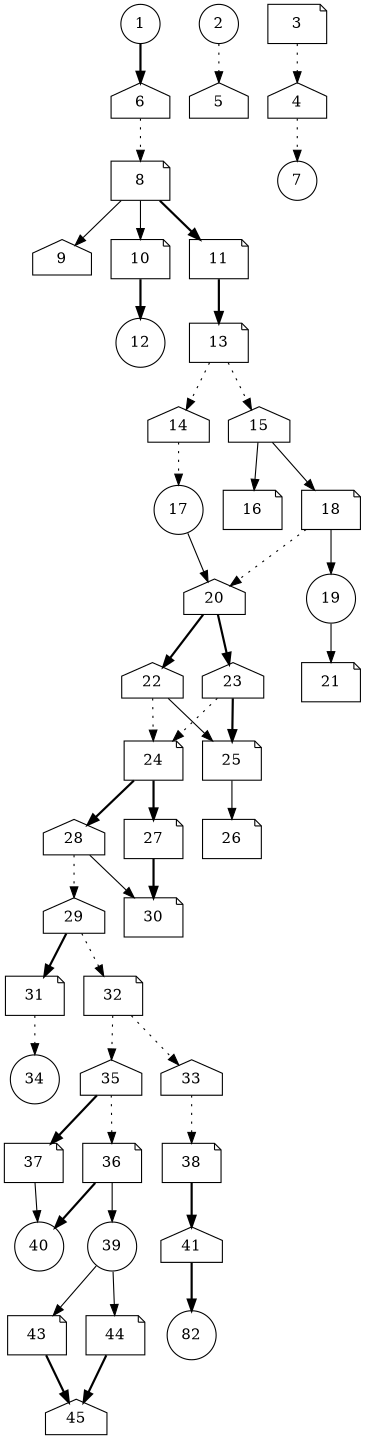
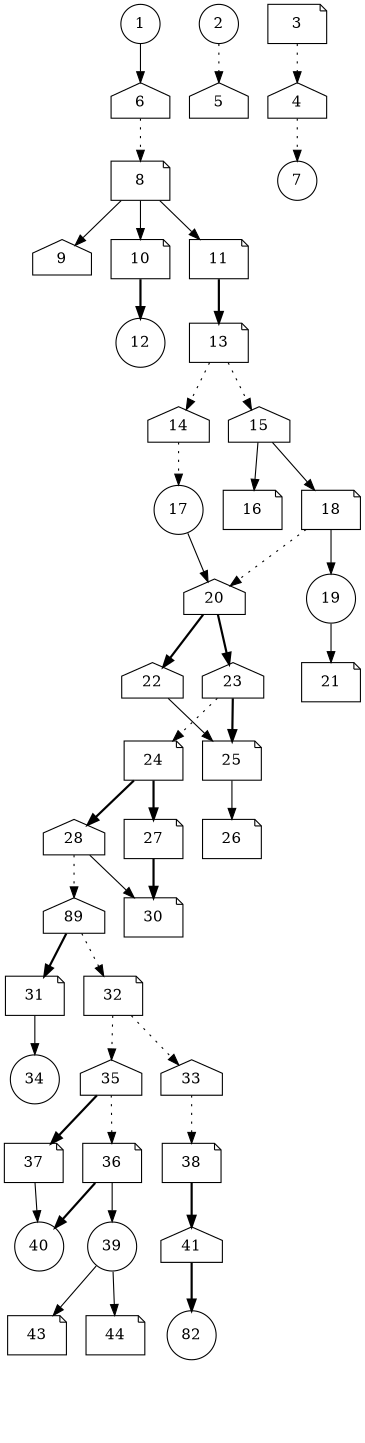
(140, 58) -> (140, 58)
(176, 216) -> (176, 216)
(153, 714) -> none
(74, 917) -> (74, 917)
(35, 1030) -> (35, 1030)
(76, 1419) -> none
